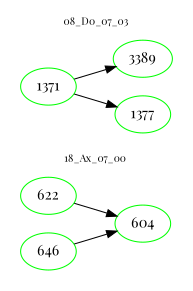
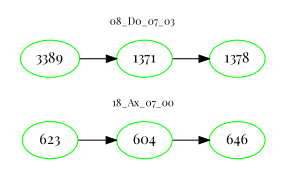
(90, 74) -> (93, 59)
(143, 114) -> (237, 59)
(48, 196) -> (50, 140)
(91, 239) -> (186, 140)
